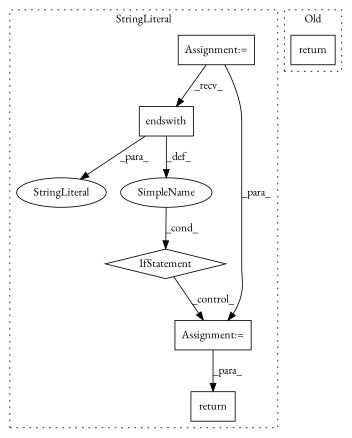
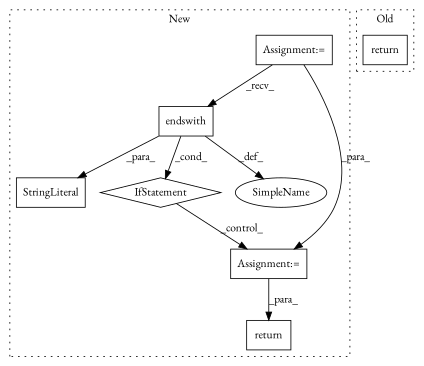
(144, 19) -> (180, 19)
(61, 193) -> (51, 193)
(166, 224) -> (175, 154)
